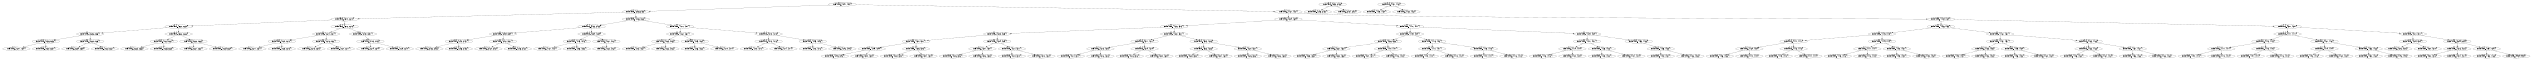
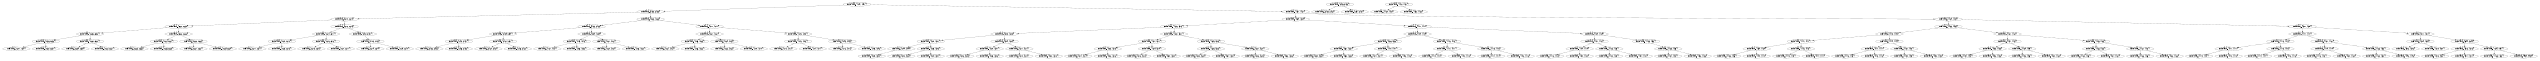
none -> (606, 49)
(835, 56) -> none
